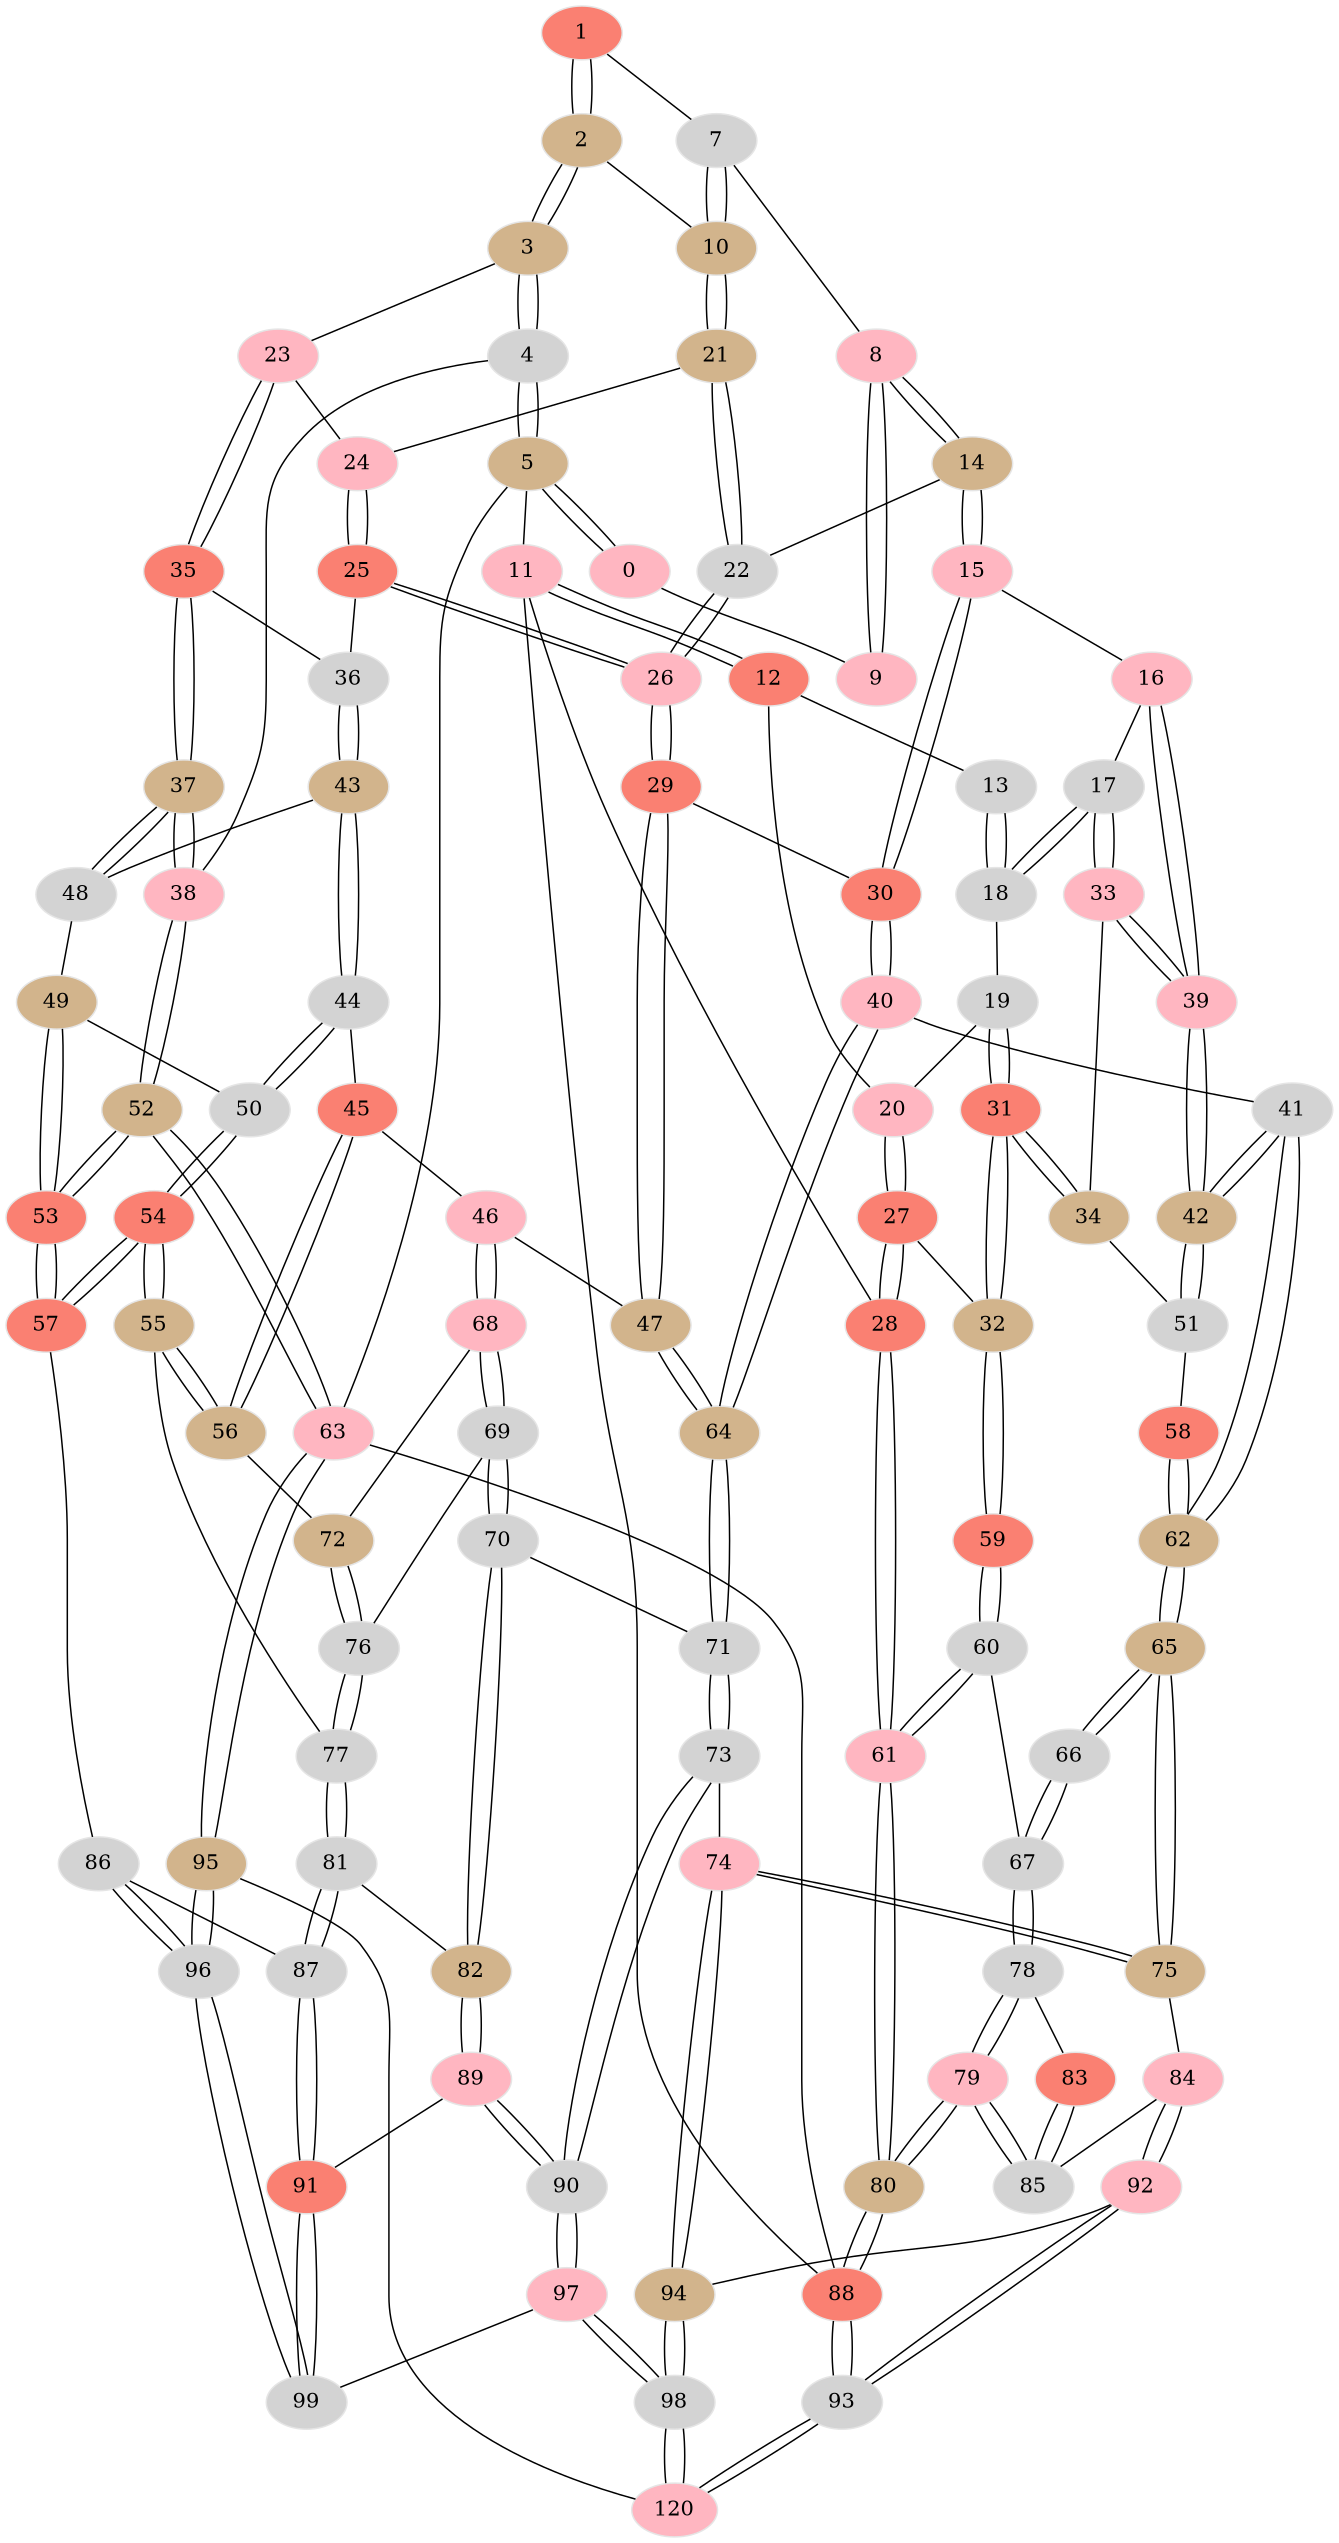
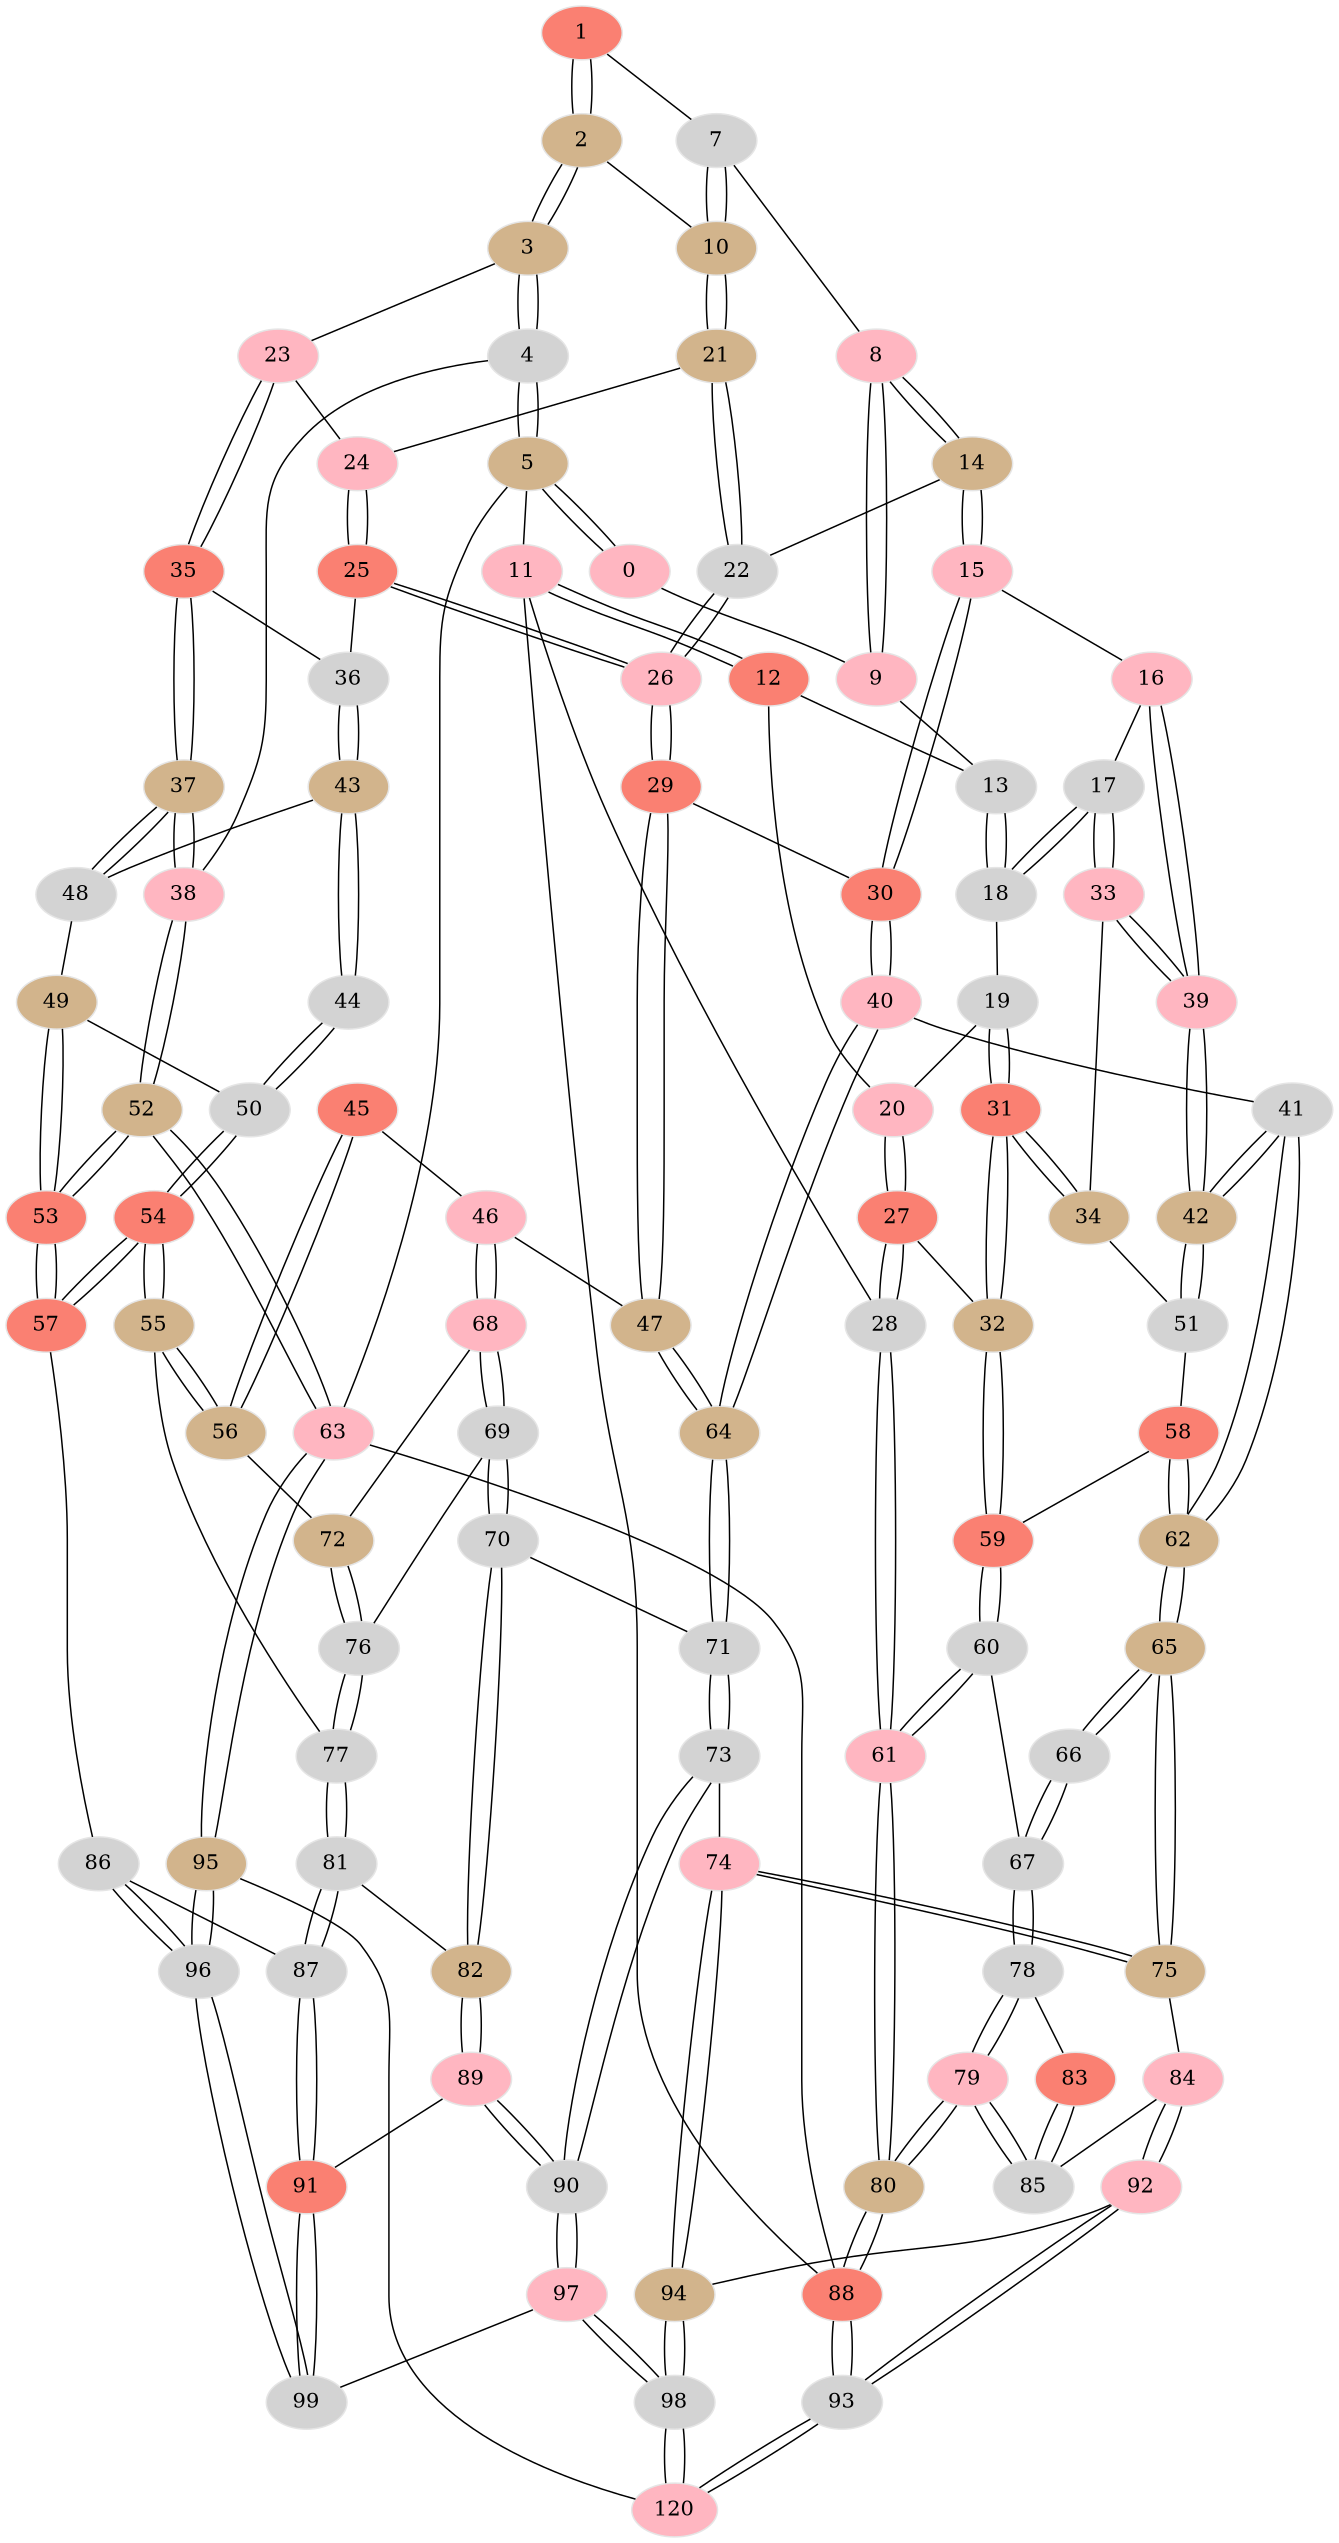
none -> (929, 727)
(353, 1056) -> none
(886, 1325) -> (886, 1325)
none -> (1086, 1487)
